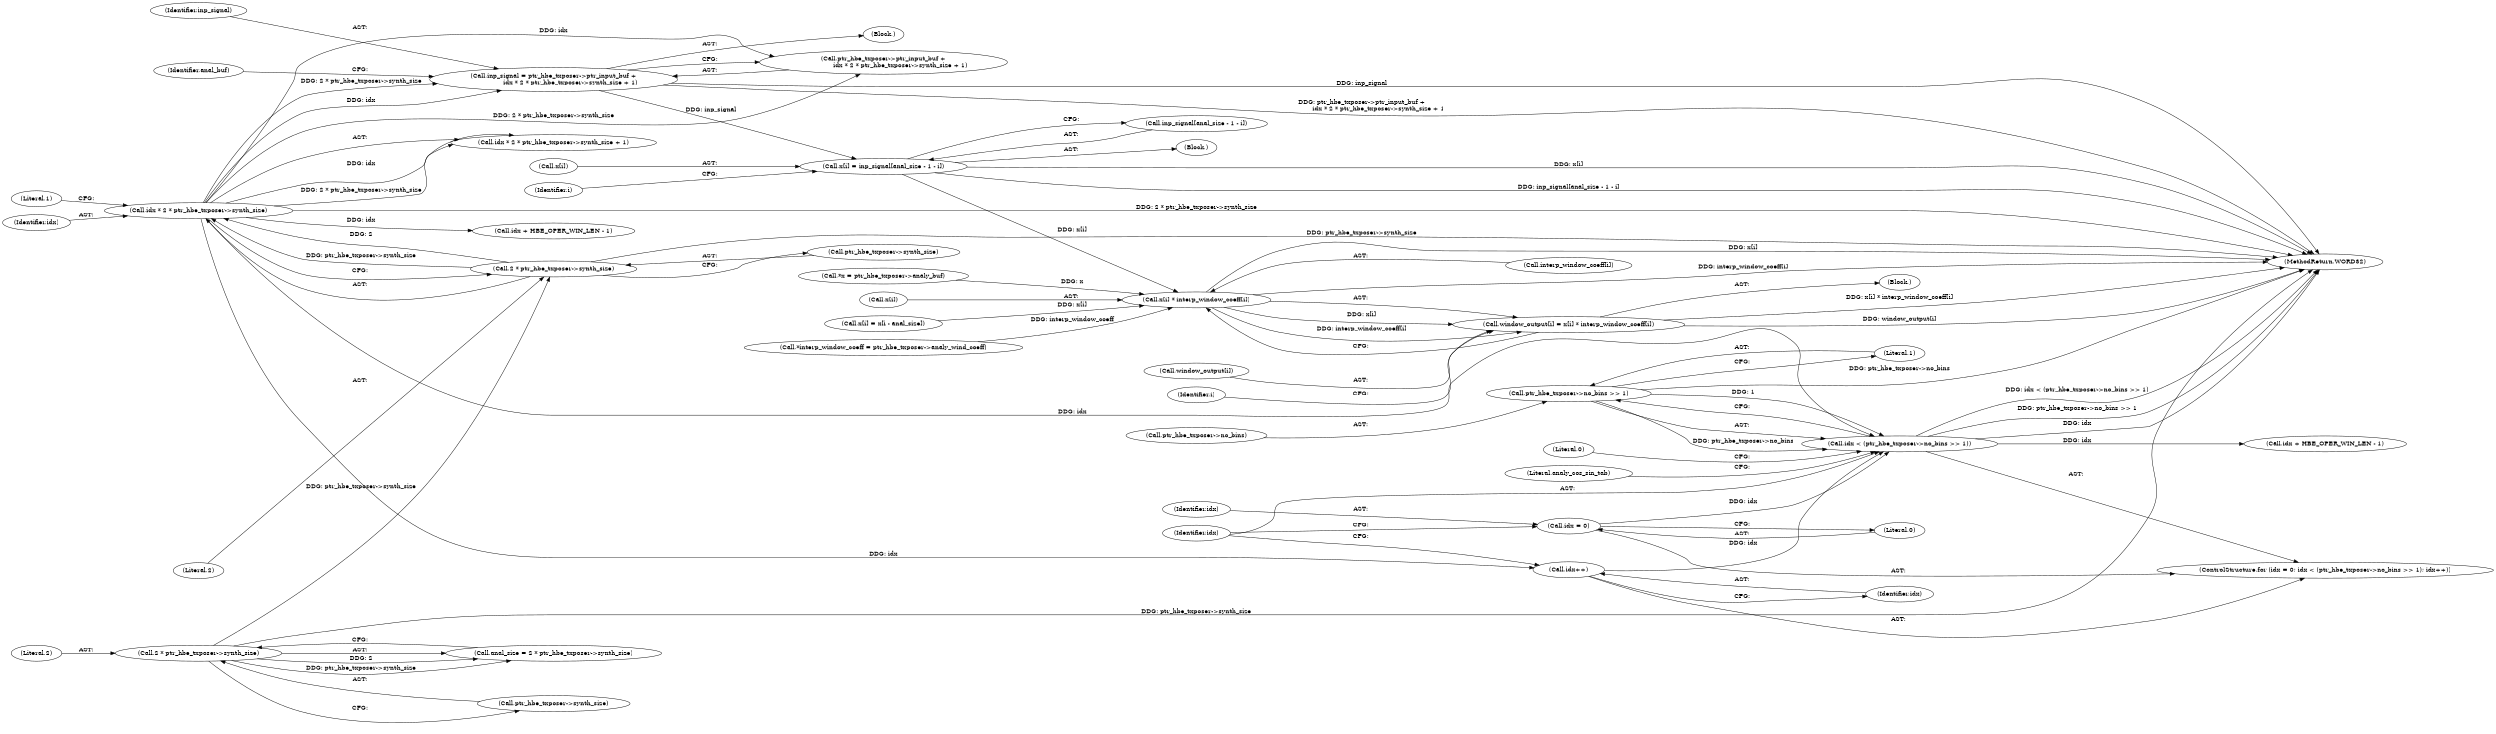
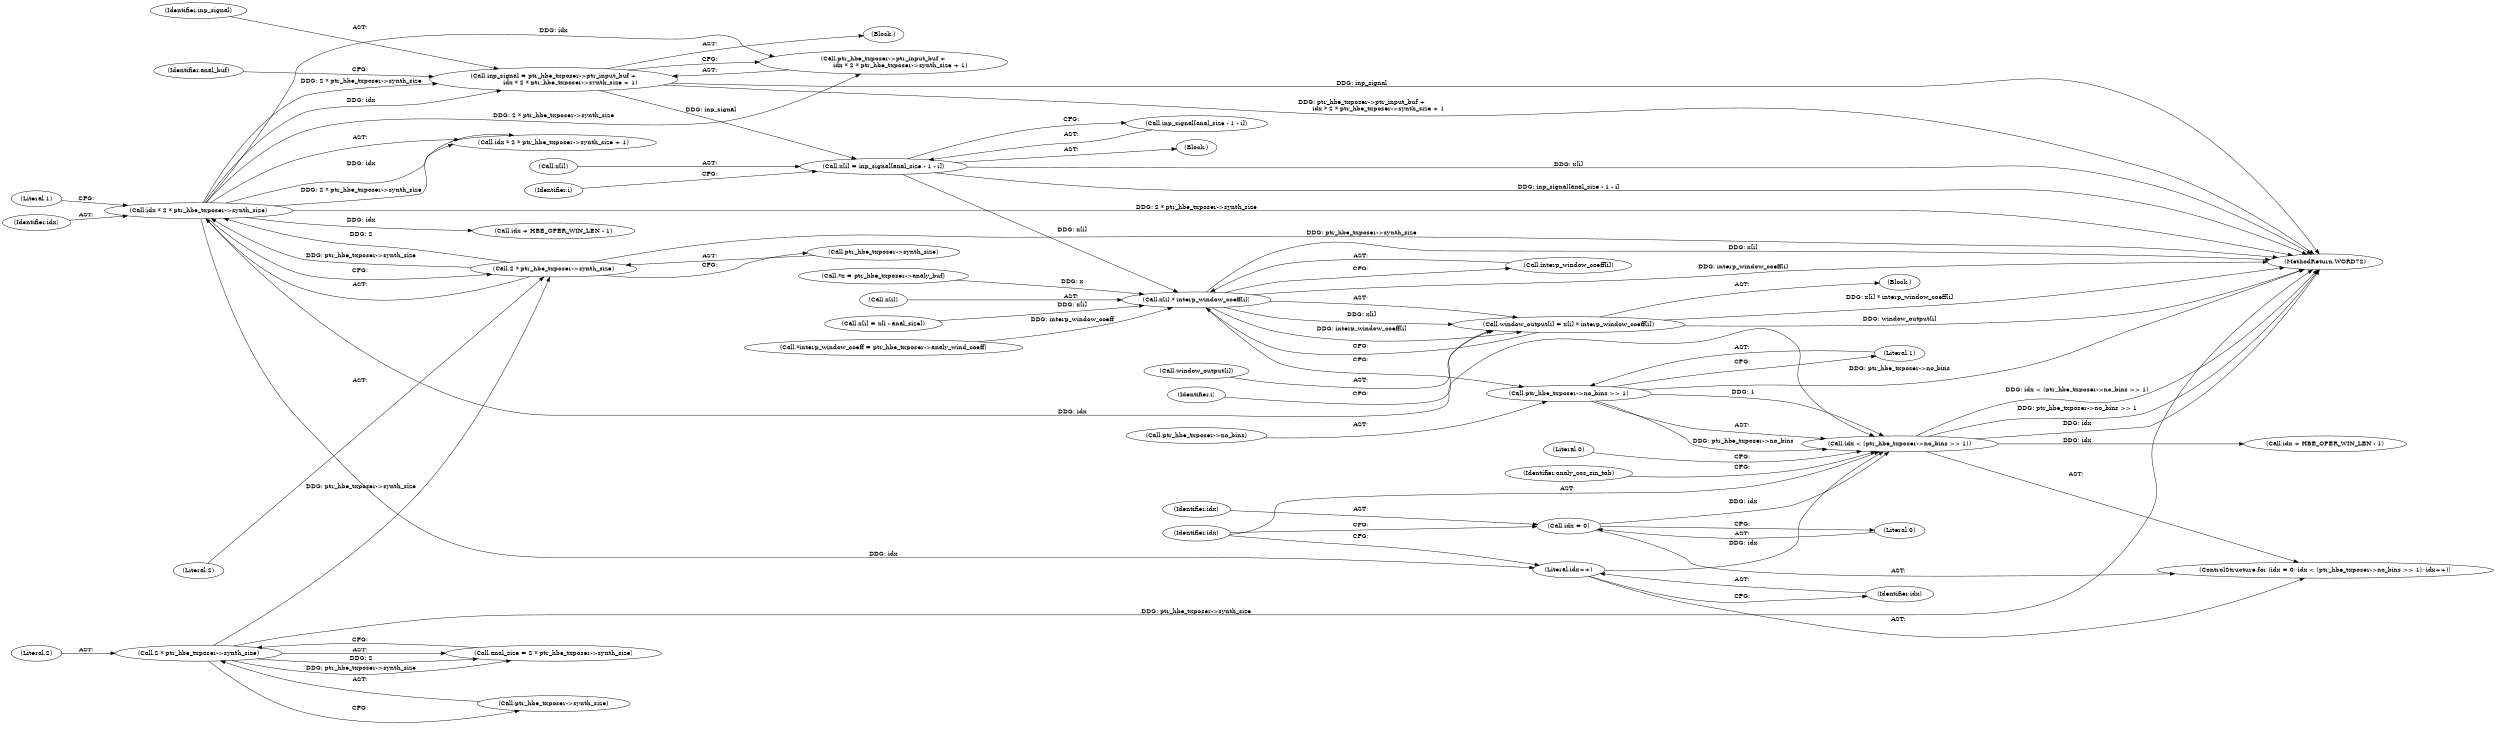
(2325, 262) -> (2325, 262)
none -> (1365, 276)
(1746, 414) -> (1353, 373)
(1569, 473) -> (1569, 473)
(1569, 570) -> (1569, 570)
